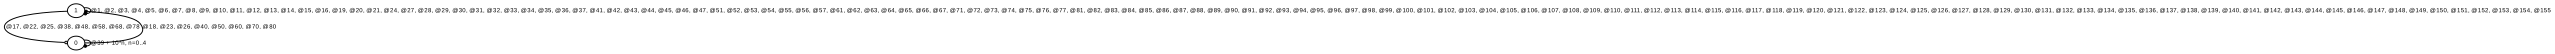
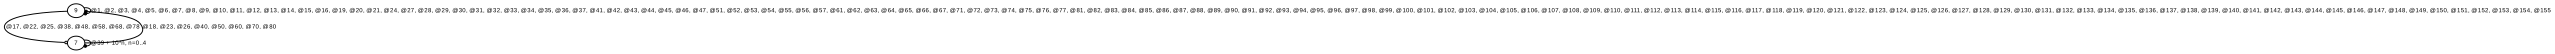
(76, 11) -> (76, 11)
(76, 43) -> (76, 43)
